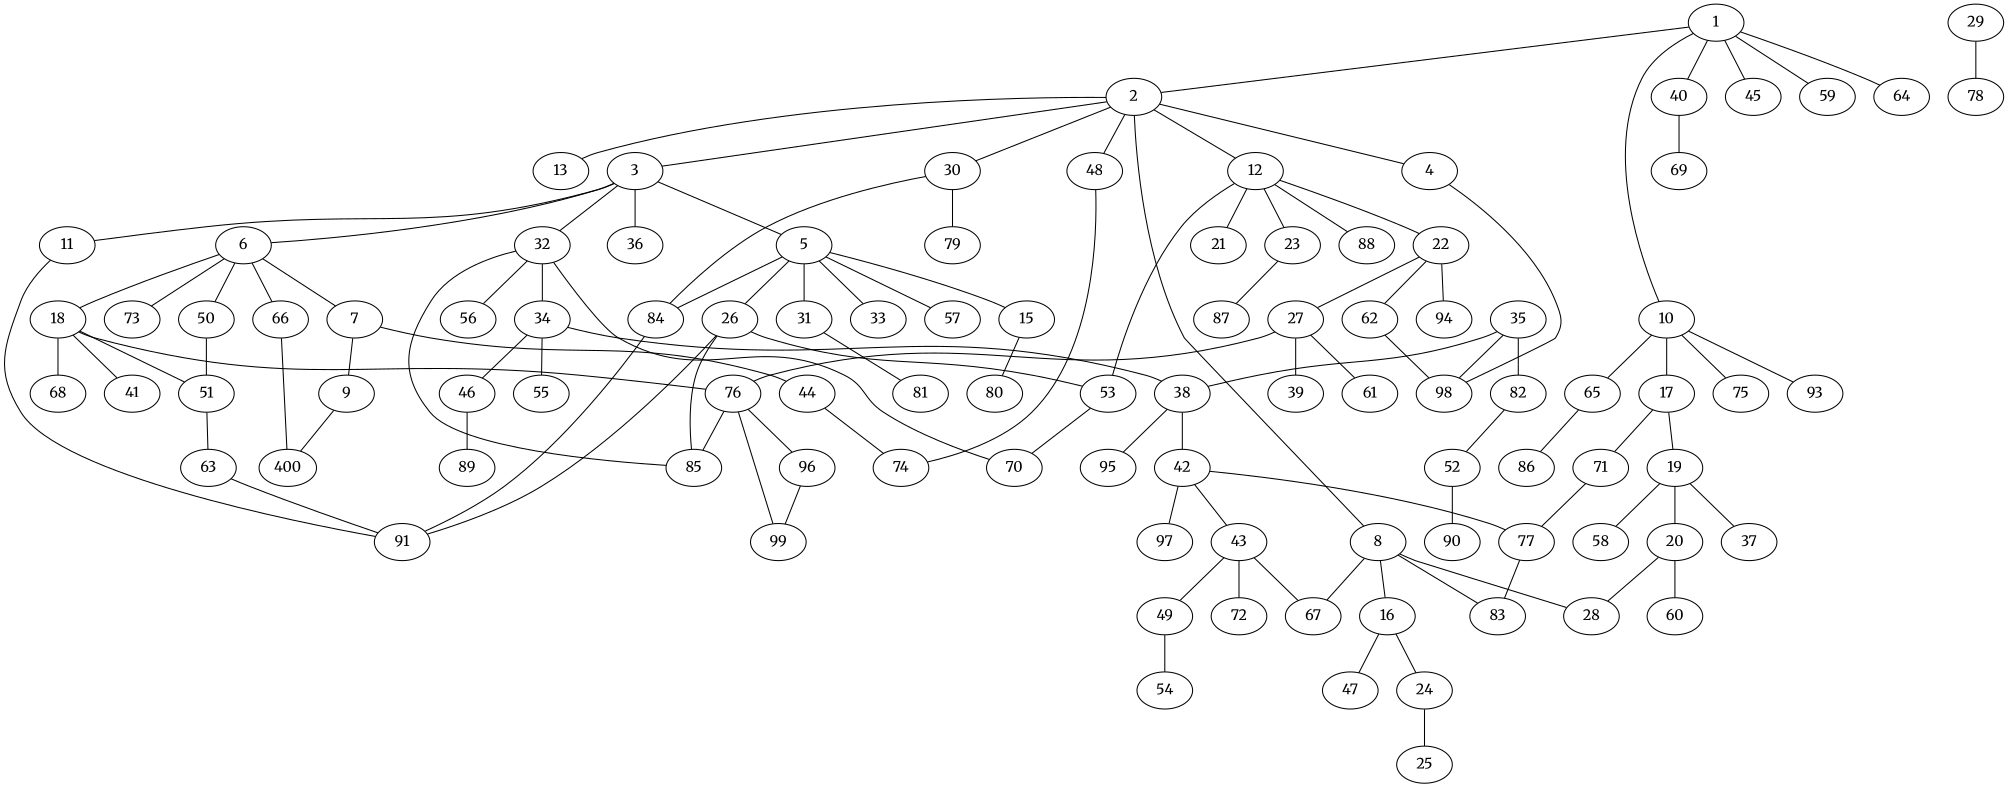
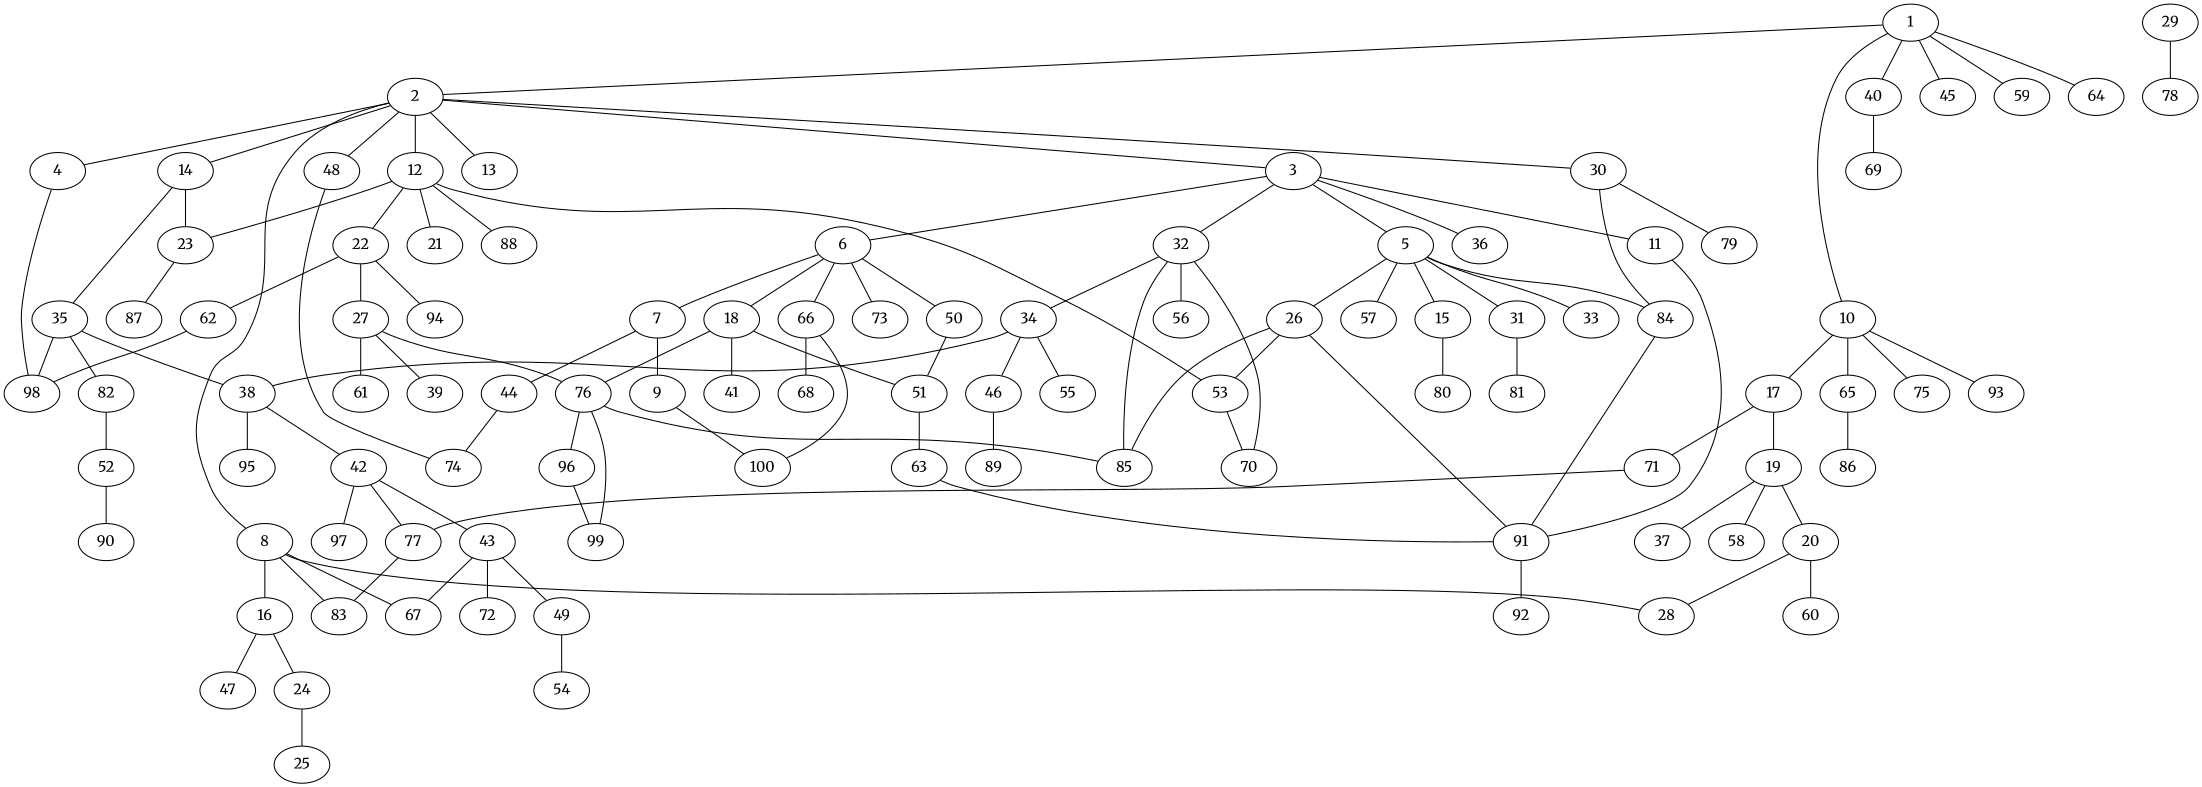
none -> (186, 171)
(58, 357) -> (806, 359)
(288, 468) -> (763, 468)
none -> (1521, 616)
